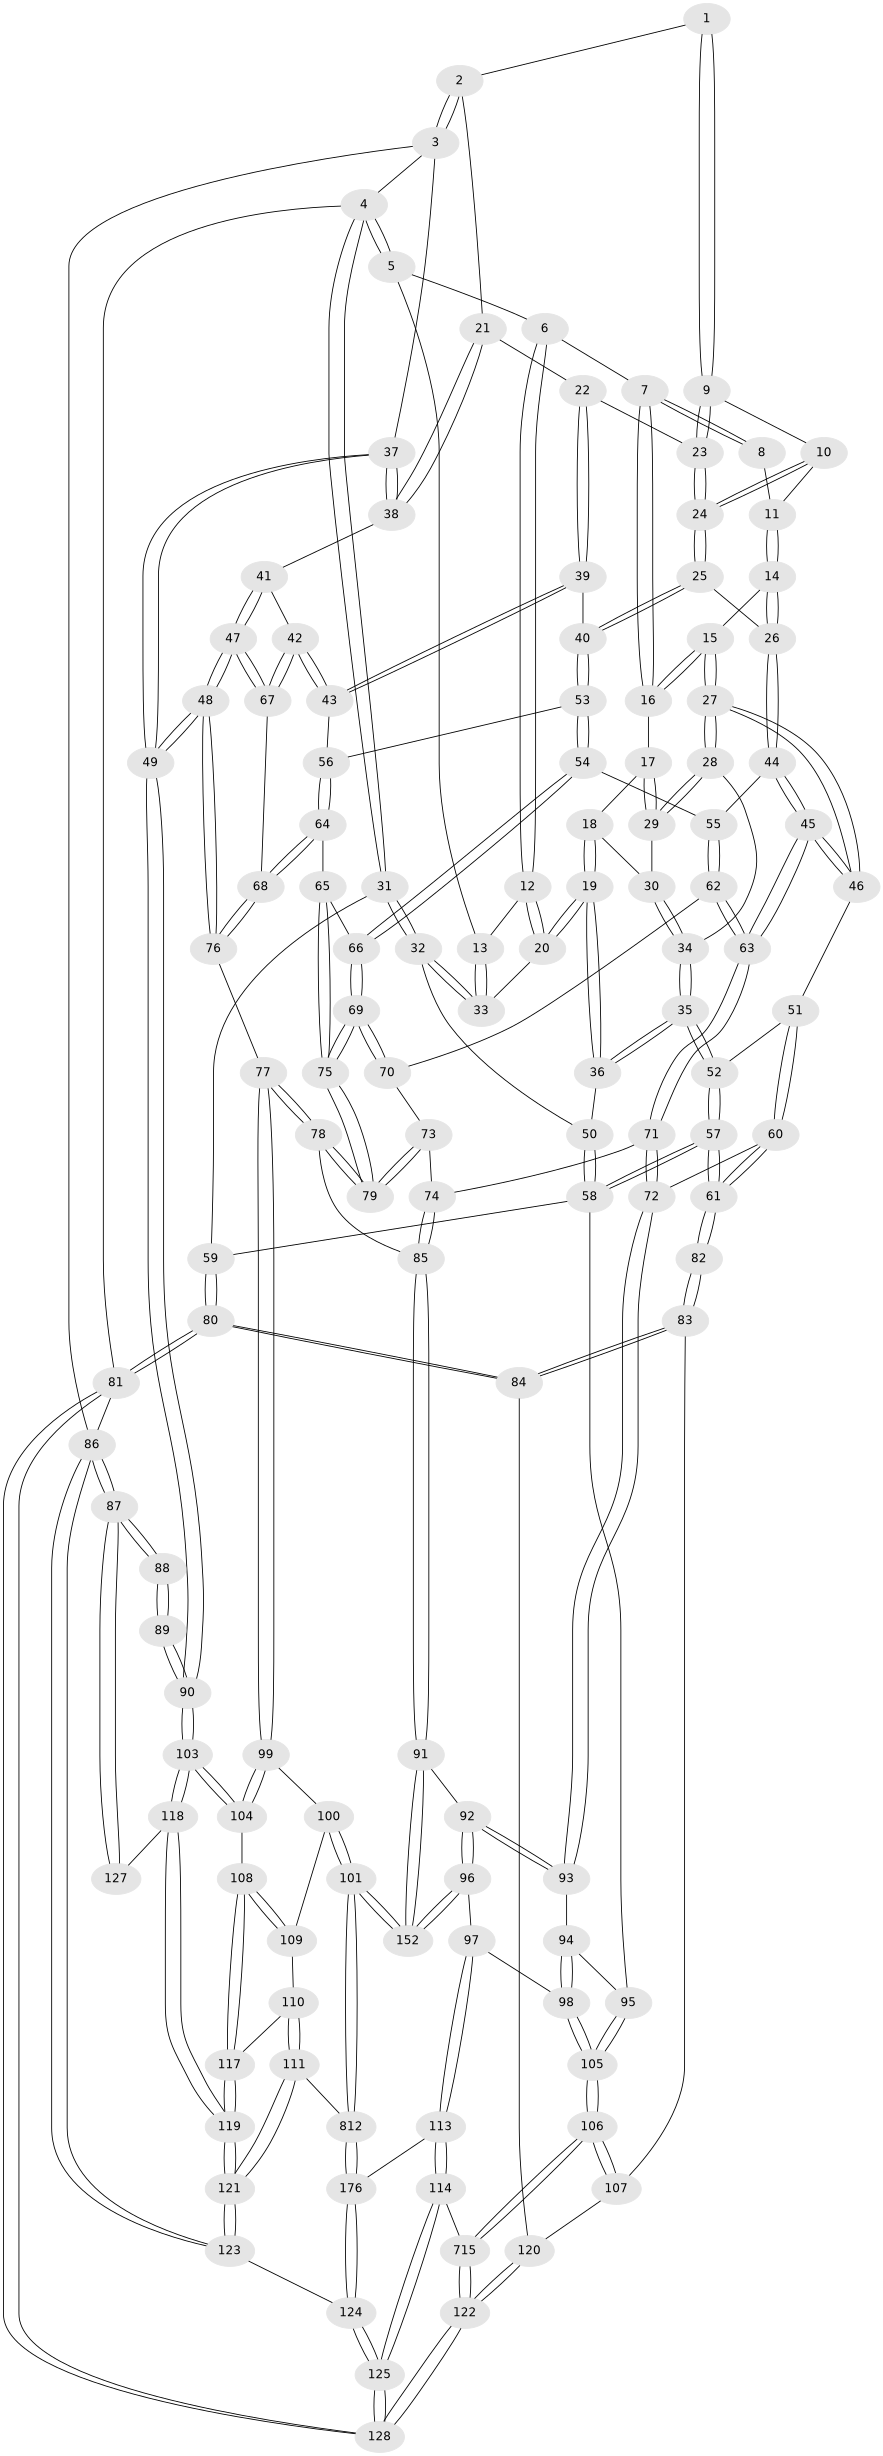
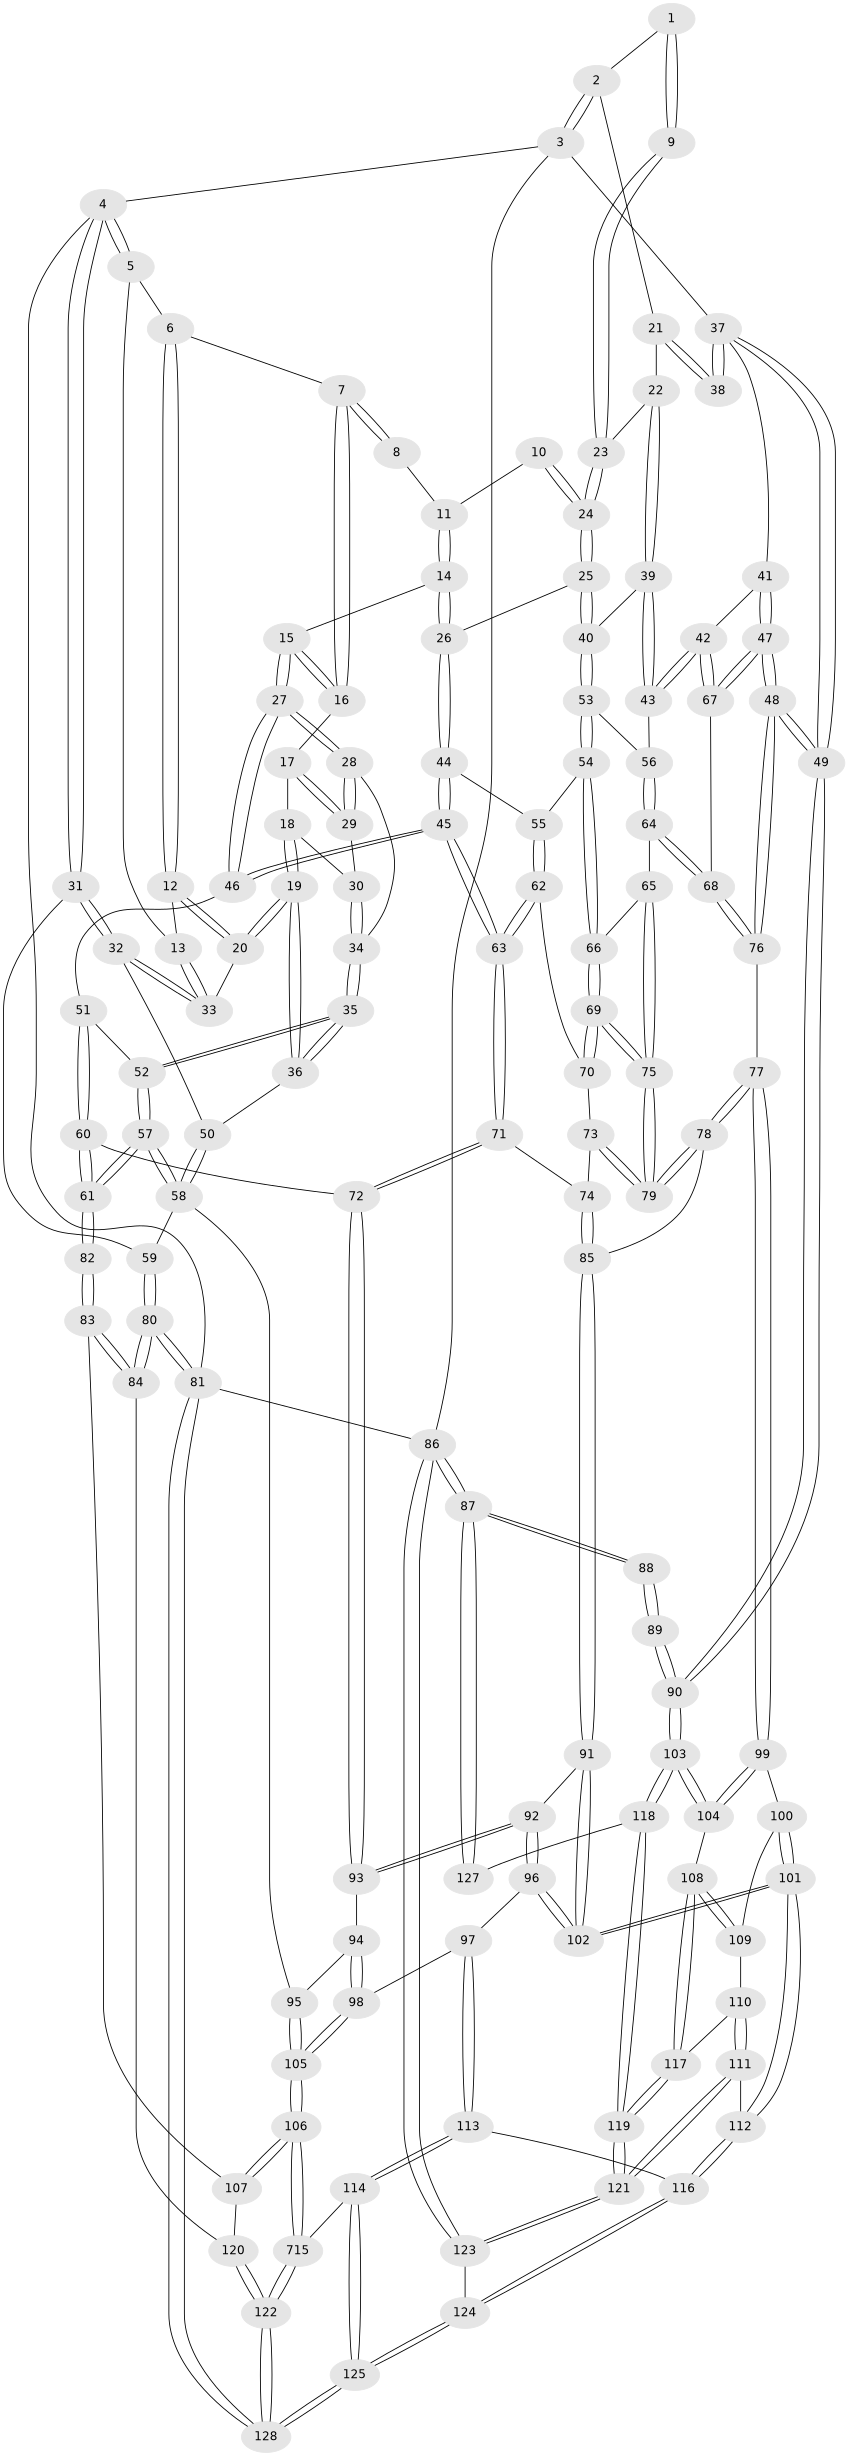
(765, 422) -> none
(328, 546) -> (765, 449)
(408, 1941) -> (579, 1941)
(351, 2127) -> (741, 2127)
(351, 2189) -> (684, 2189)
